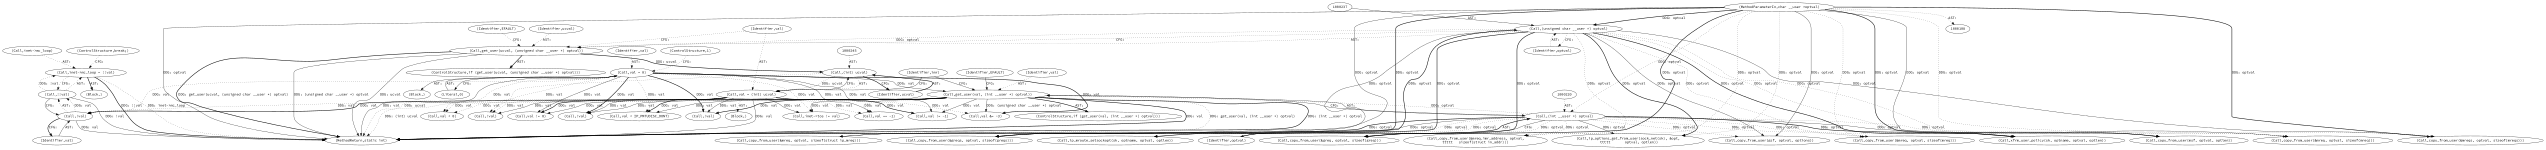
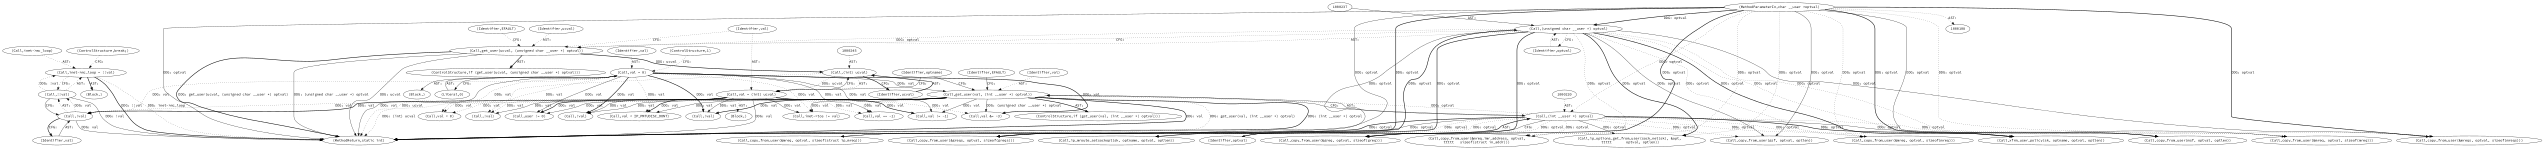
(923, 73) -> (922, 73)
(531, 116) -> (529, 116)
(1769, 140) -> (1769, 140)
